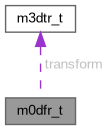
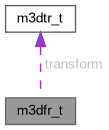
(41, 111) -> (41, 111)
